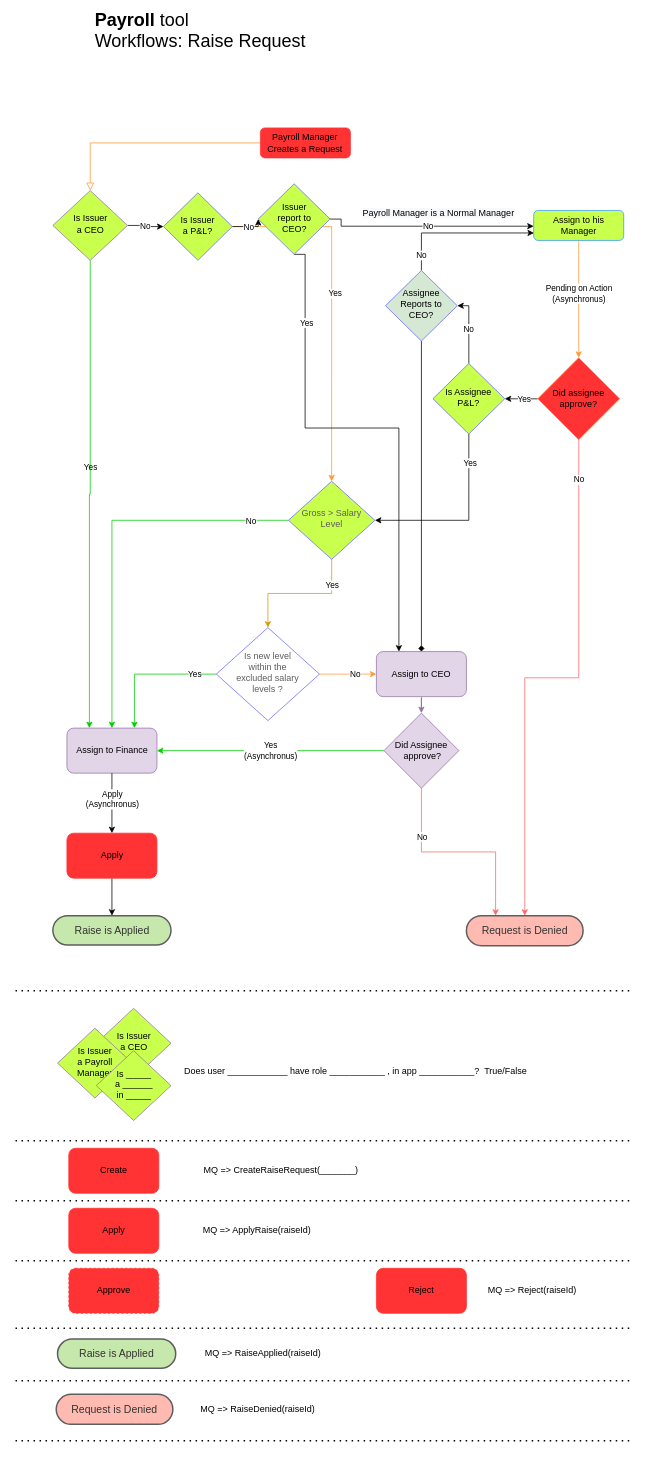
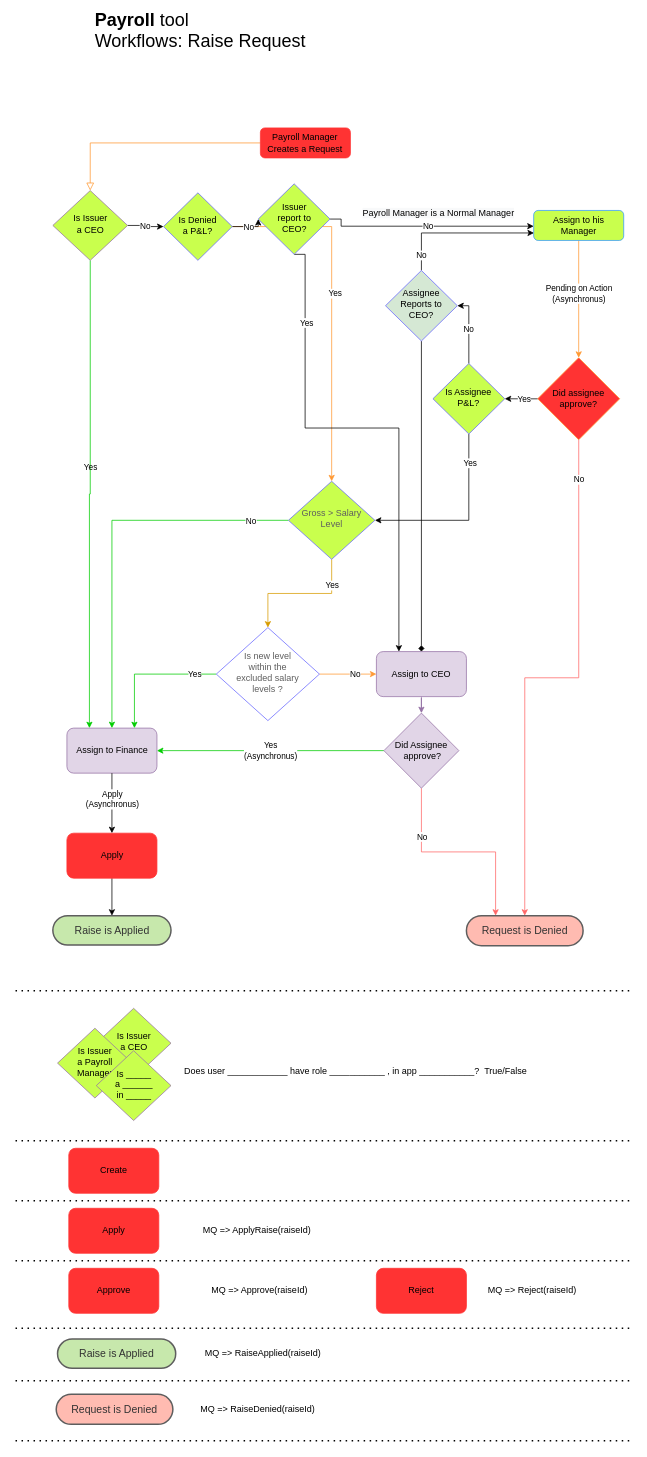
(198, 225) -> (198, 225)
(281, 1170) -> none
(114, 1290) -> (114, 1290)
none -> (260, 1290)
